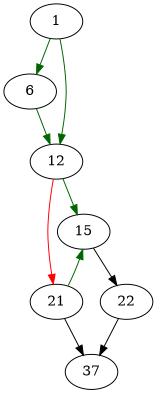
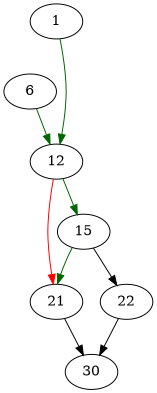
(45, 52) -> none
(74, 272) -> (66, 261)
(92, 372) -> (92, 372)
